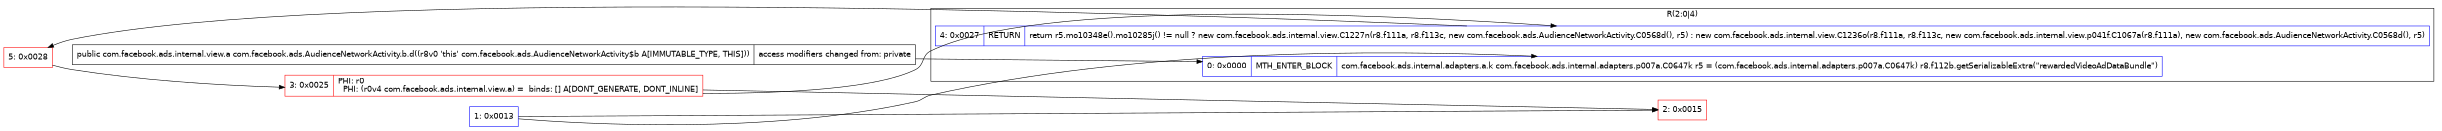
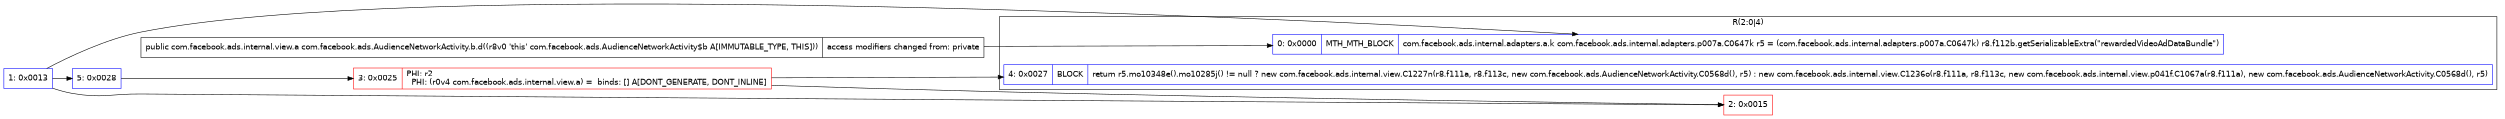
(759, 7) -> (60, 79)
(1004, 36) -> (1070, 74)
(28, 57) -> (97, 79)
(1294, 66) -> (1360, 44)
(352, 81) -> (421, 74)
